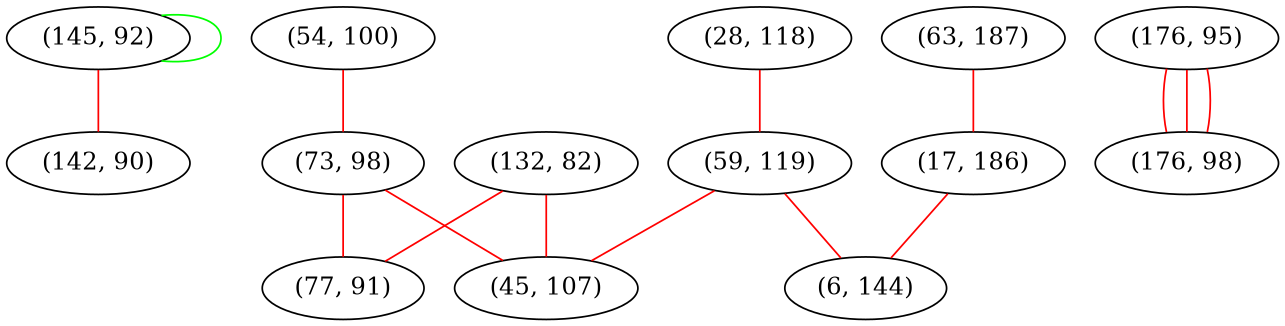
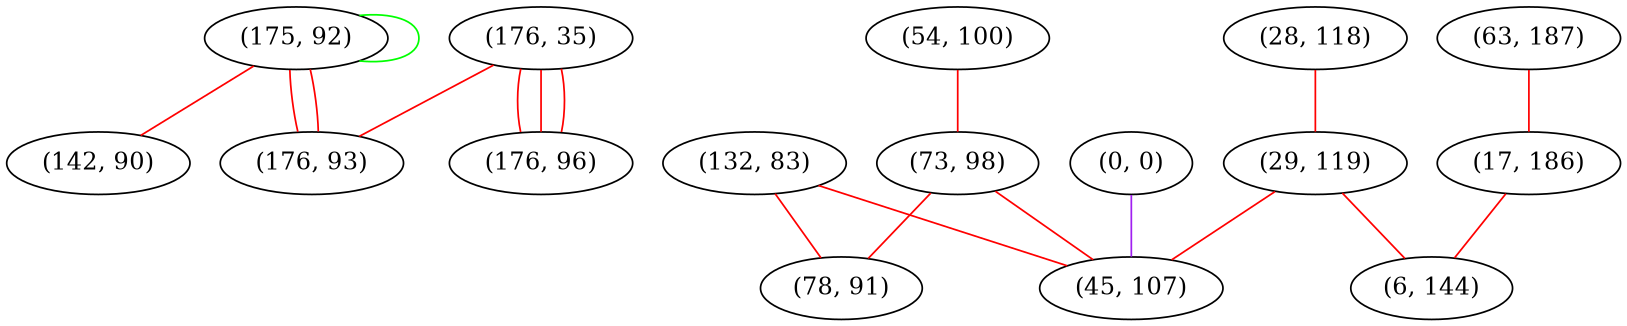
(98, 38) -> (296, 38)
(1187, 38) -> (541, 38)
none -> (312, 163)
(546, 163) -> (755, 163)
(760, 163) -> (1315, 163)
none -> (1131, 163)
(1187, 163) -> (541, 163)
(343, 288) -> (841, 288)
